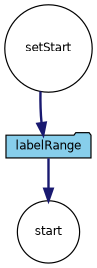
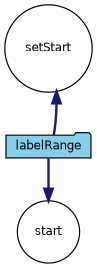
(41, 107) -> (56, 119)
